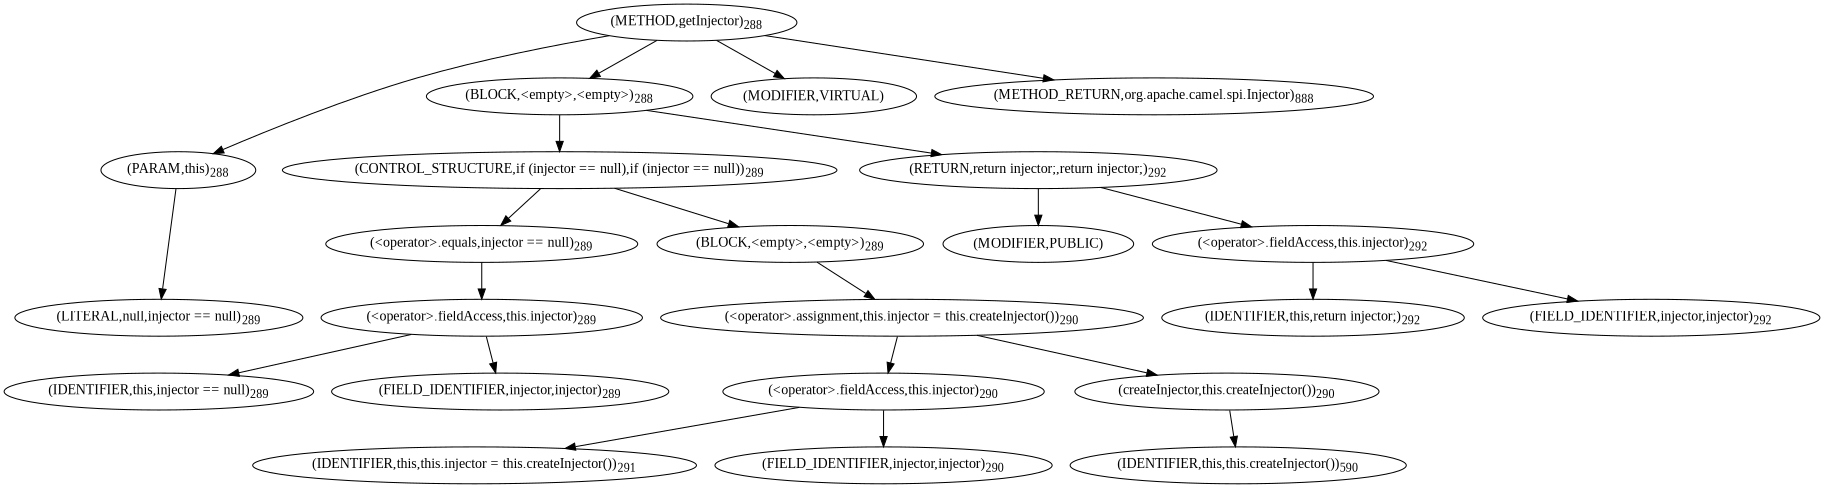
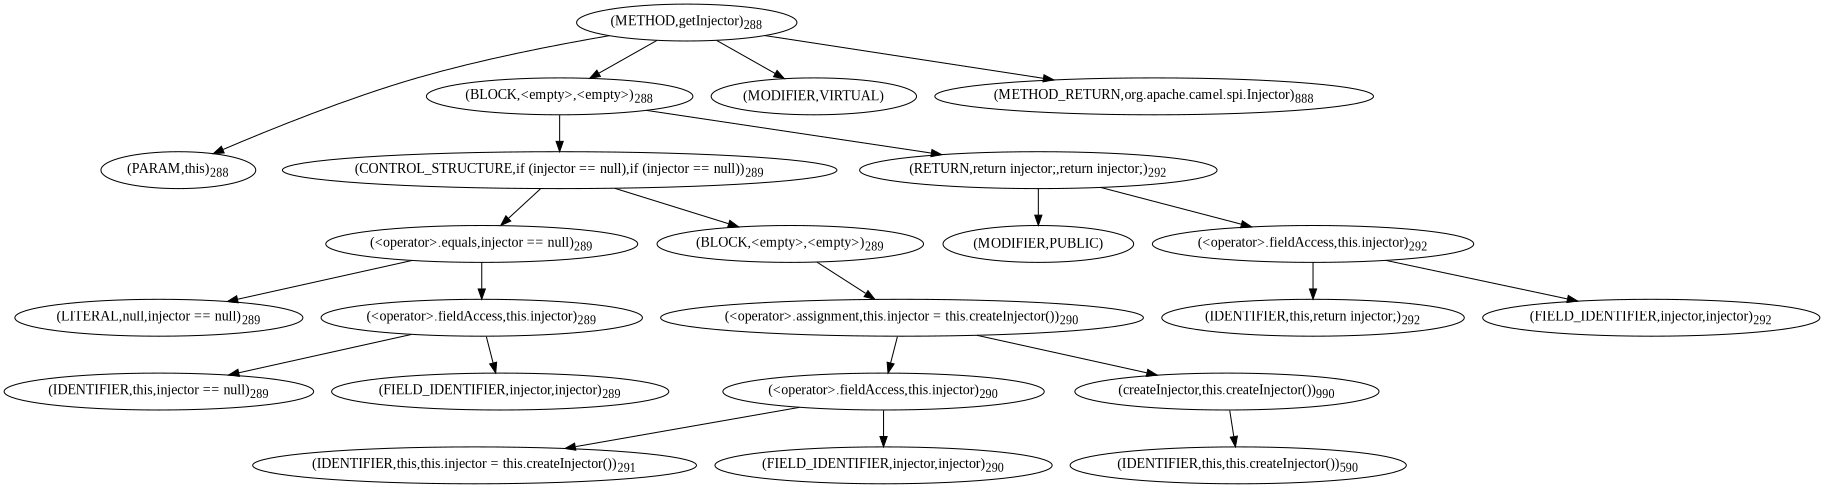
(169, 239) -> (325, 280)
(1326, 390) -> (1326, 390)
